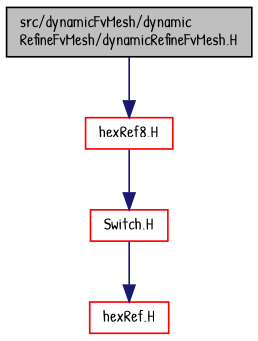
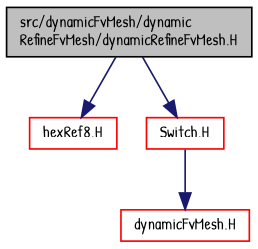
(129, 171) -> (156, 80)
(129, 318) -> (185, 225)
